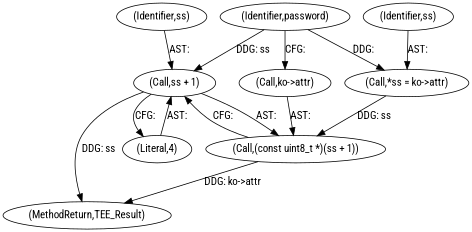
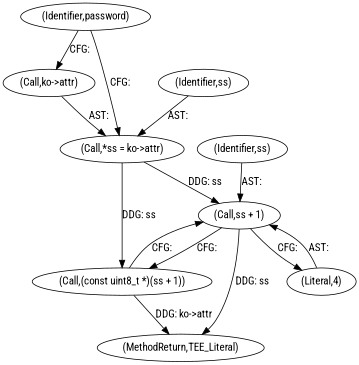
(232, 48) -> (178, 181)
(365, 50) -> (121, 83)
(290, 112) -> (80, 114)
(268, 116) -> (208, 249)
(87, 215) -> (181, 348)
